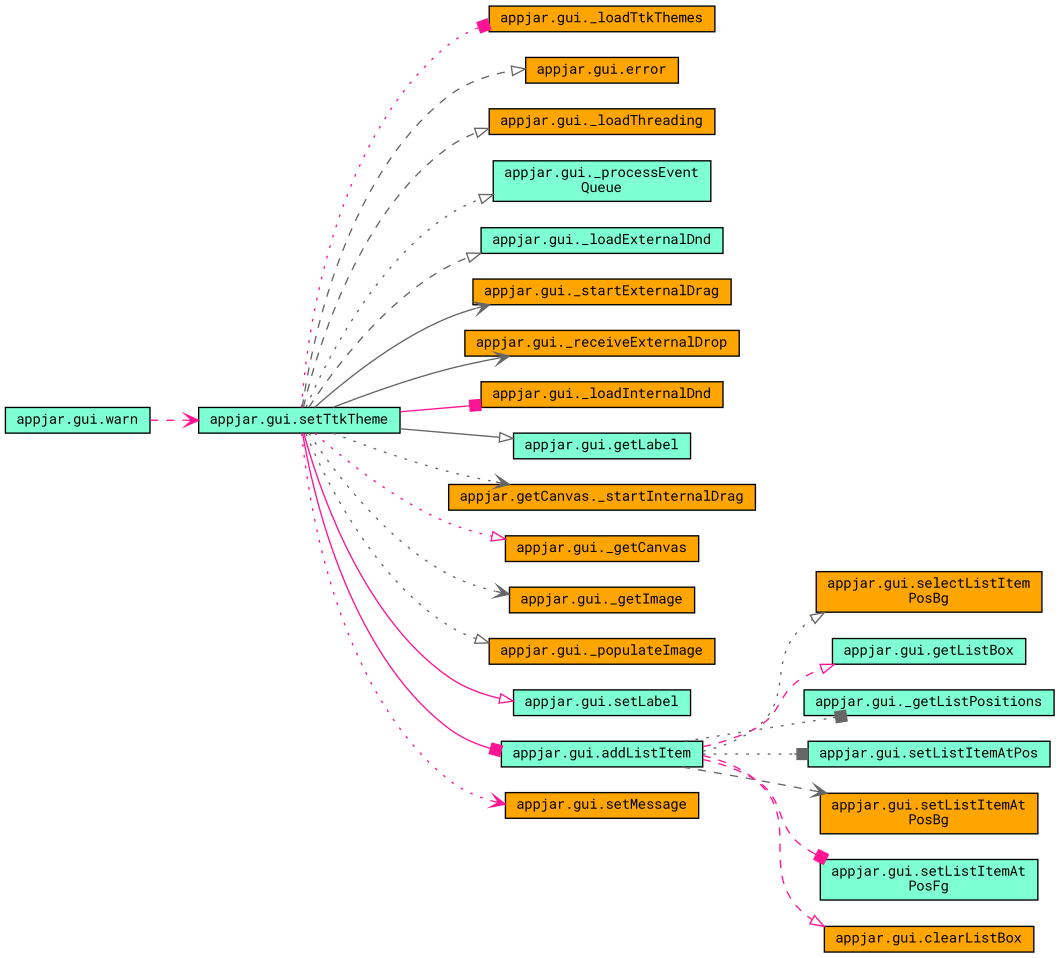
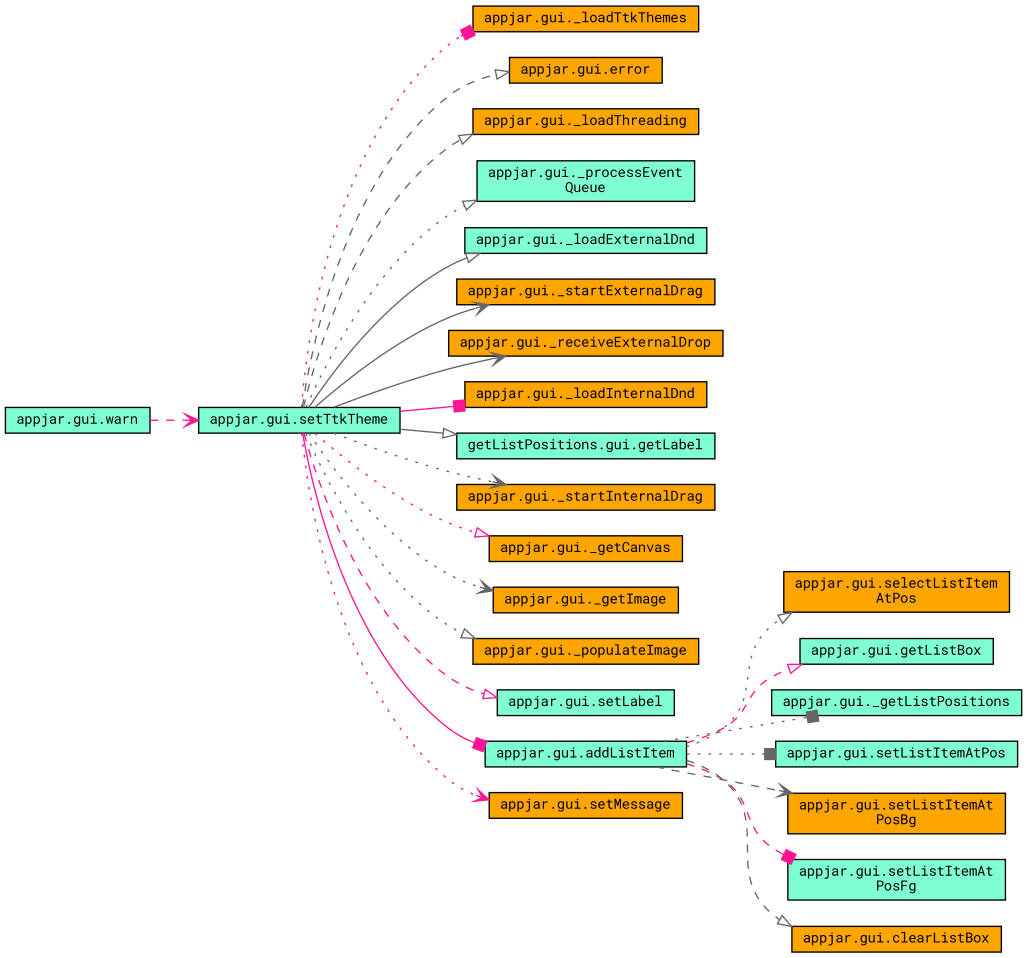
(378, 321) -> (378, 322)
(602, 446) -> (586, 446)
(602, 497) -> (586, 497)
(371, 591) -> (367, 584)
(929, 592) -> (897, 592)
(780, 833) -> (747, 836)
